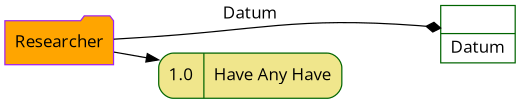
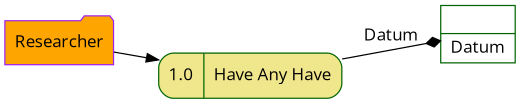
(270, 26) -> (384, 51)
